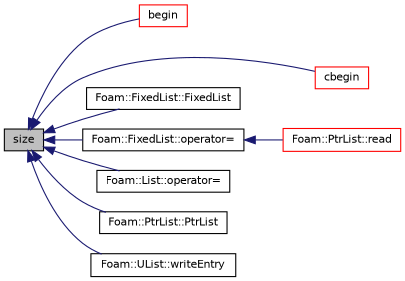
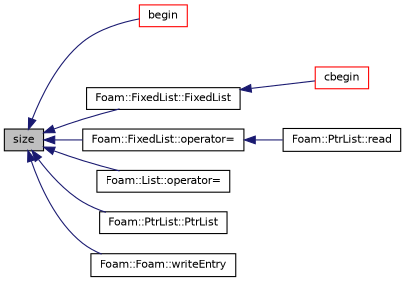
(167, 59) -> (283, 85)
(342, 140) -> (342, 140)
(163, 265) -> (163, 265)
